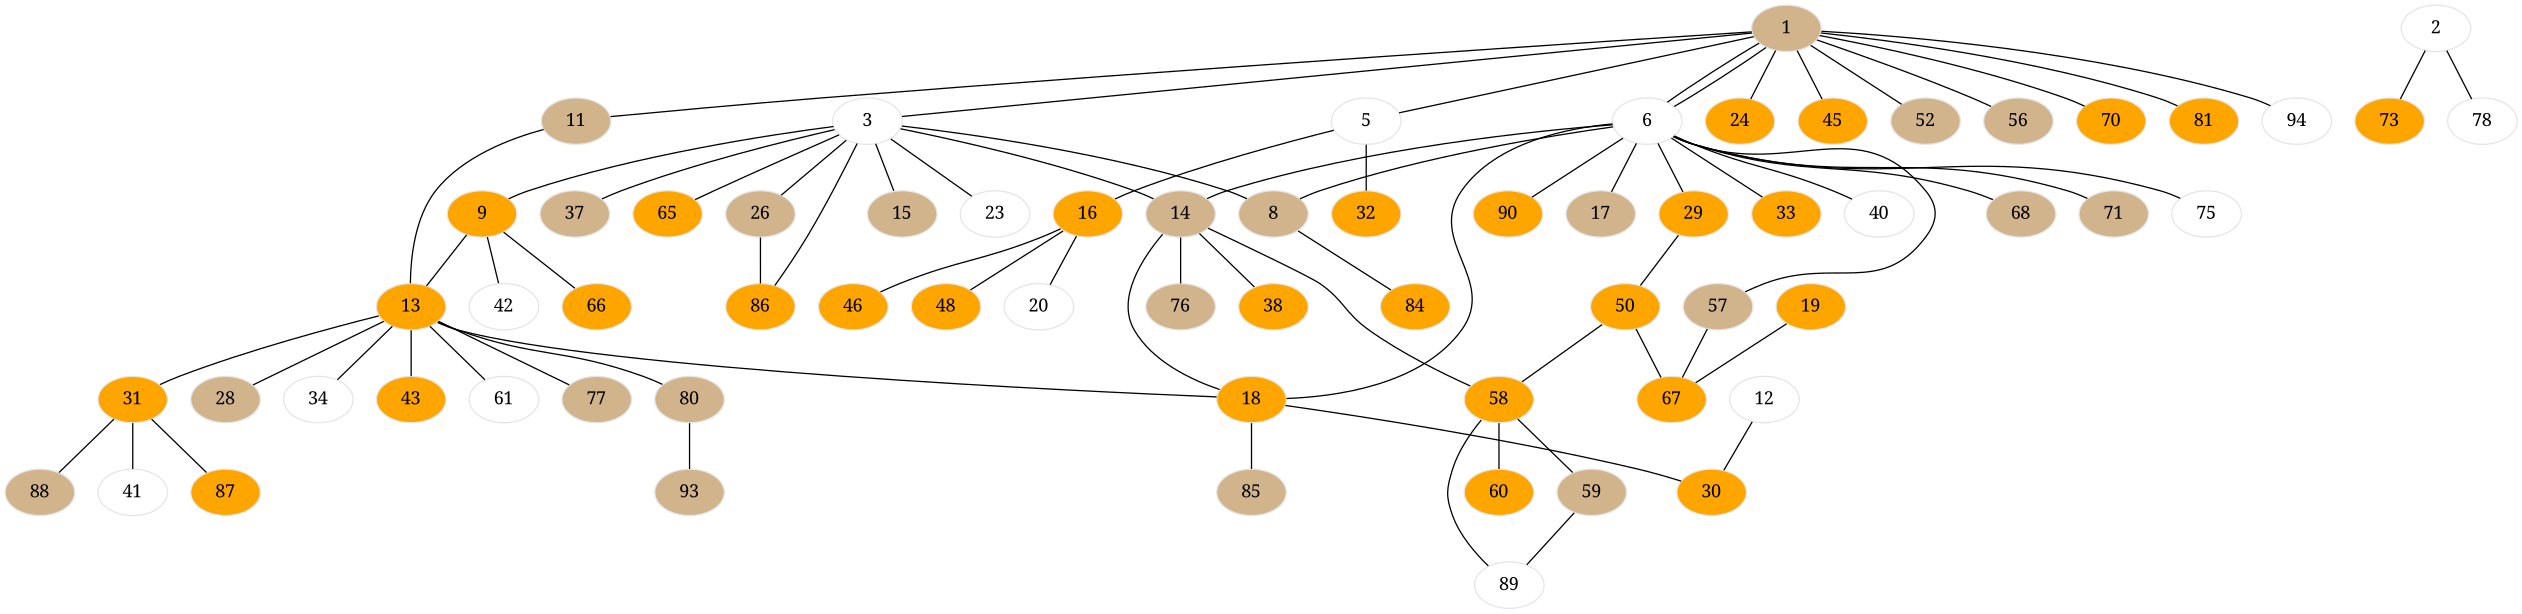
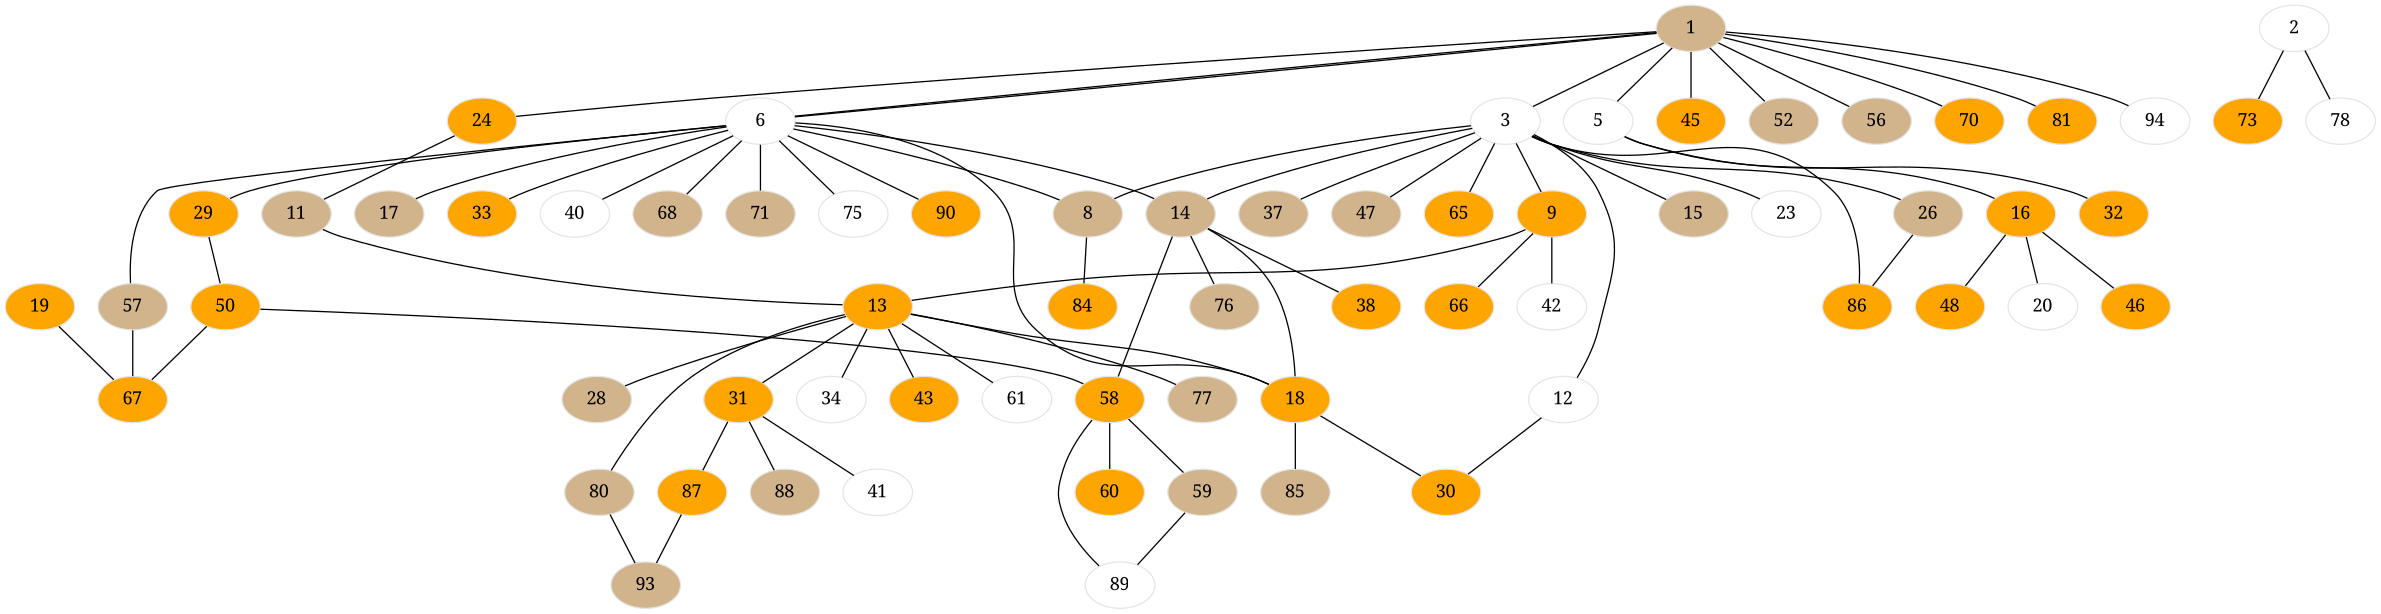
(1181, 71) -> (373, 175)
none -> (1366, 214)
none -> (1614, 243)
none -> (669, 539)
